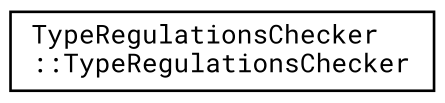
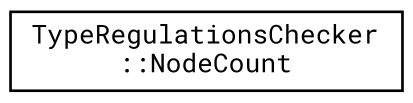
(222, 51) -> (206, 51)
